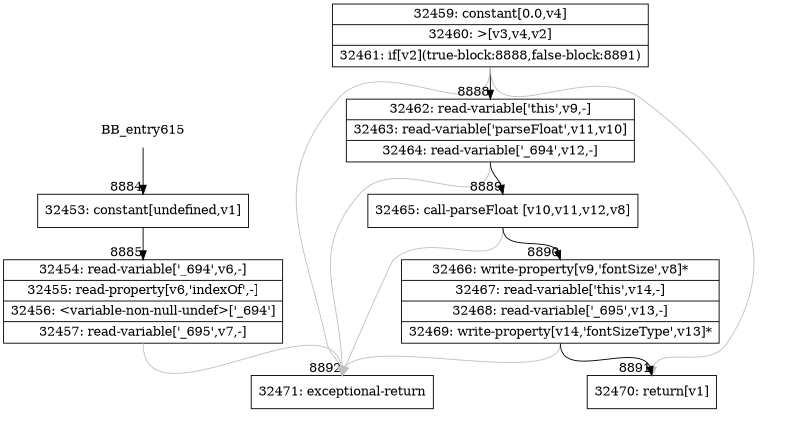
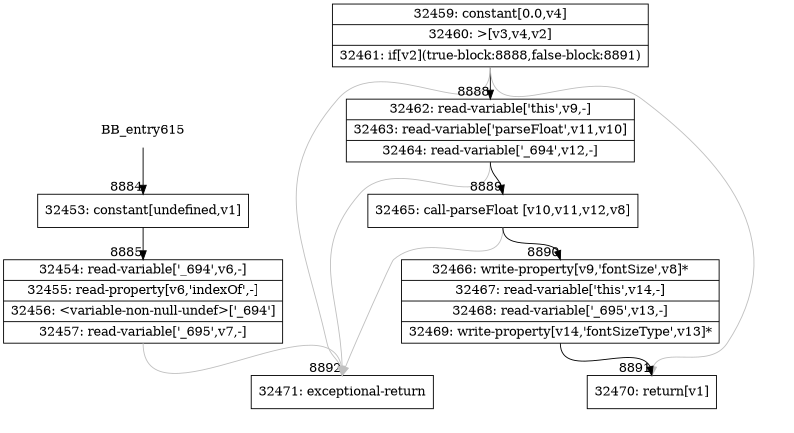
(456, 360) -> none
